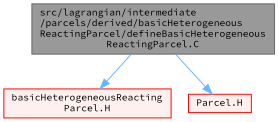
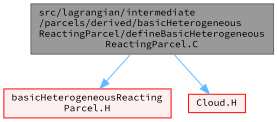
(220, 103) -> (217, 103)
